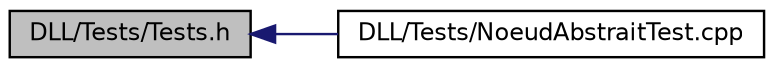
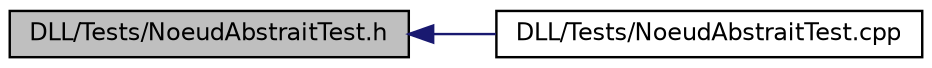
(130, 34) -> (209, 34)
